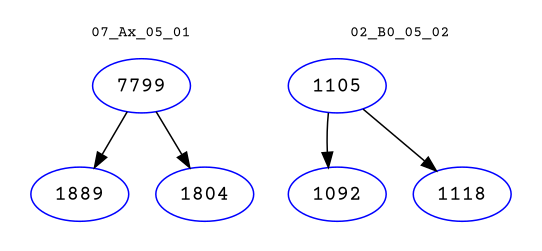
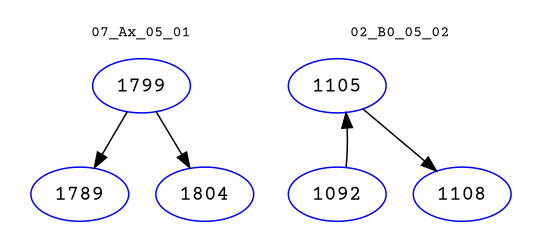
(142, 86) -> (142, 86)
(327, 132) -> (347, 148)
(80, 194) -> (80, 194)
(462, 194) -> (462, 194)
